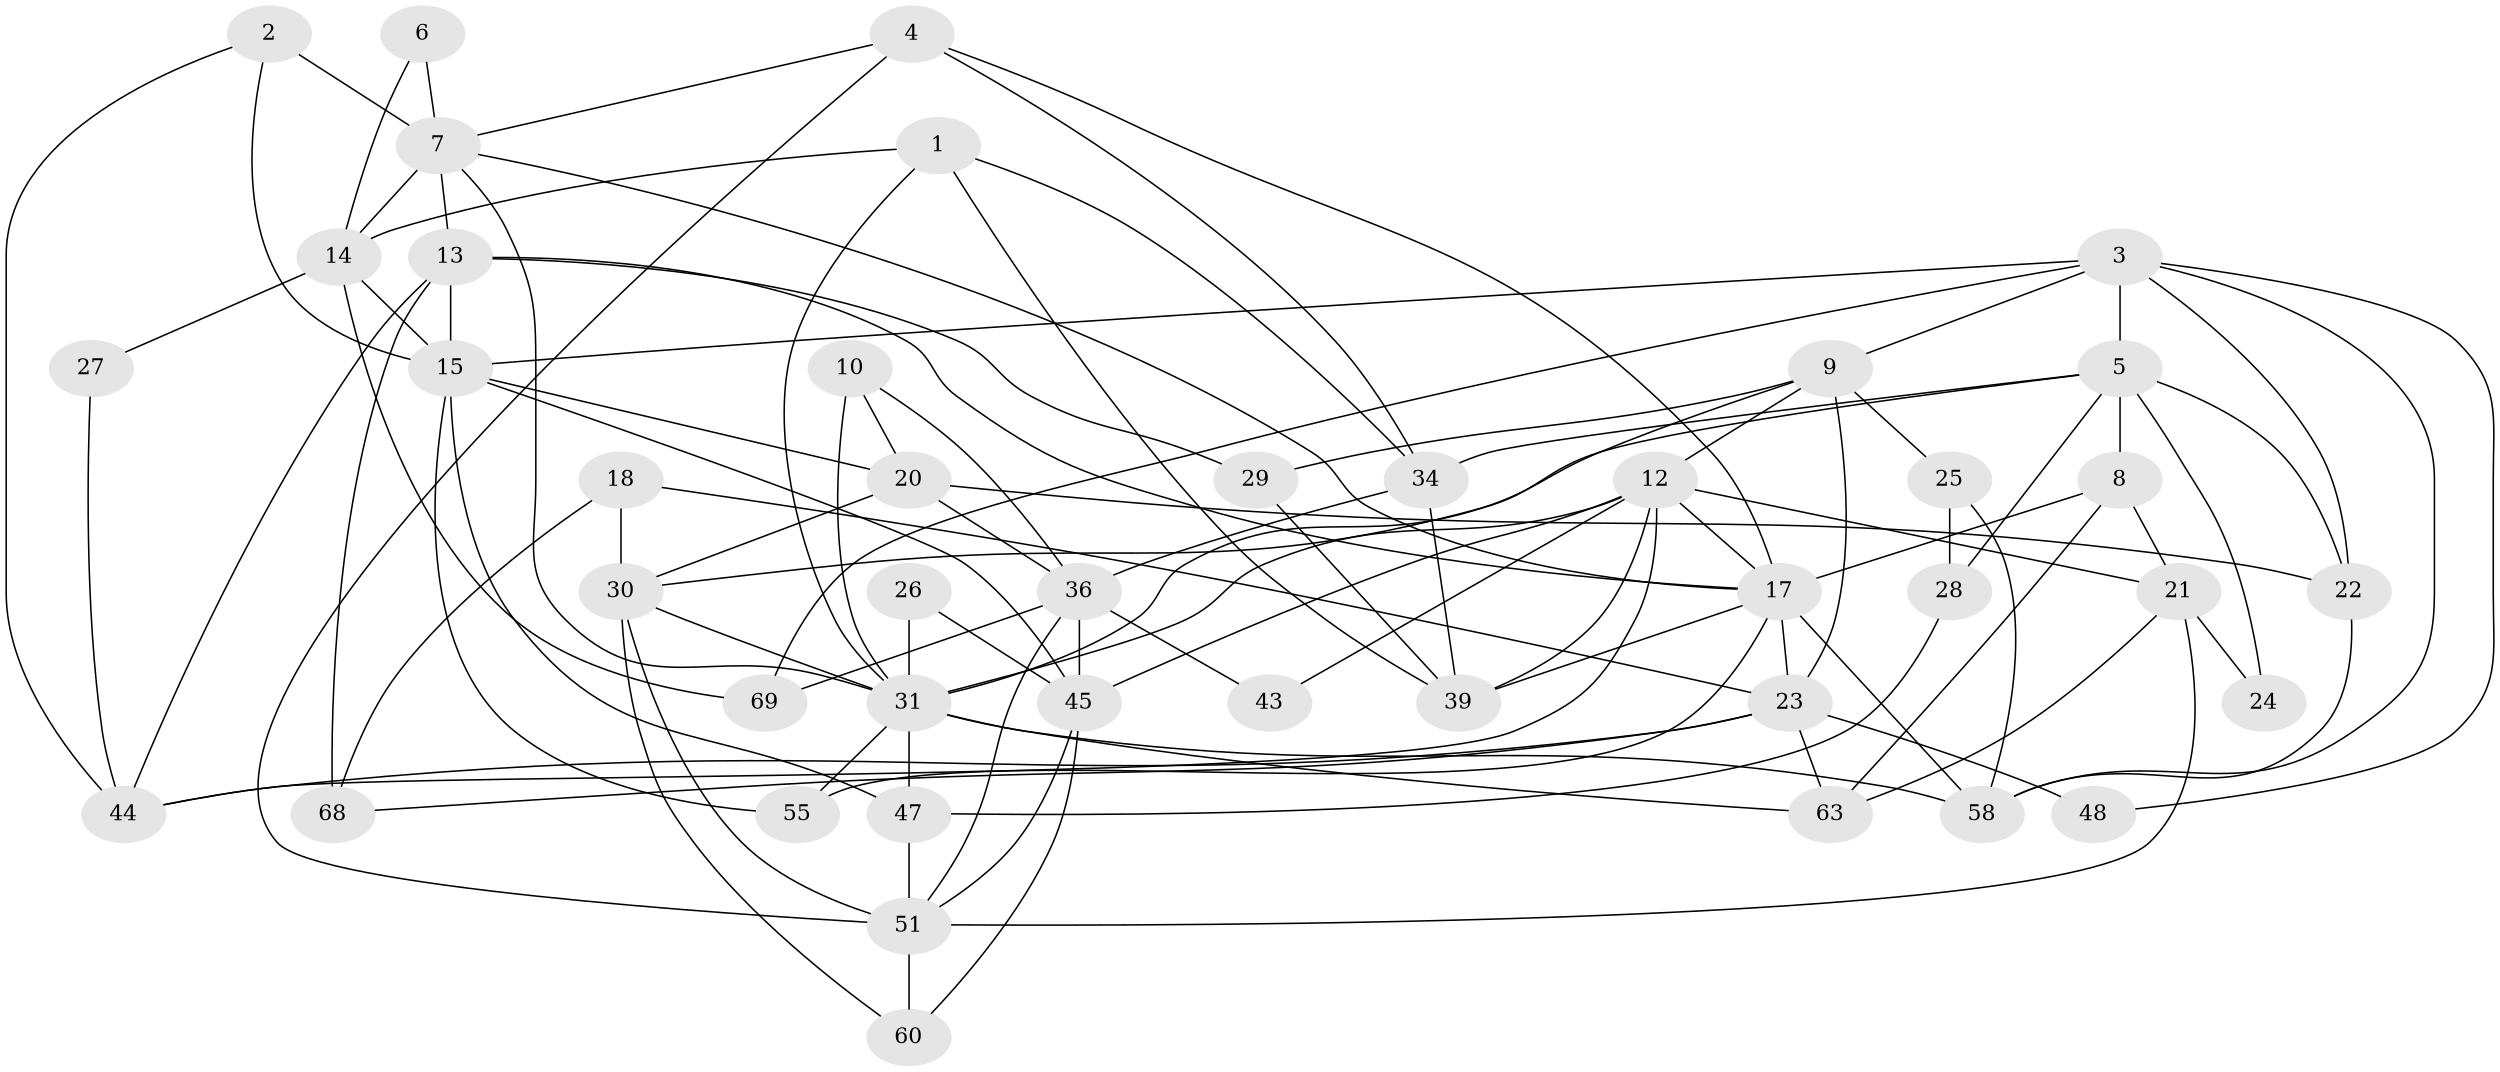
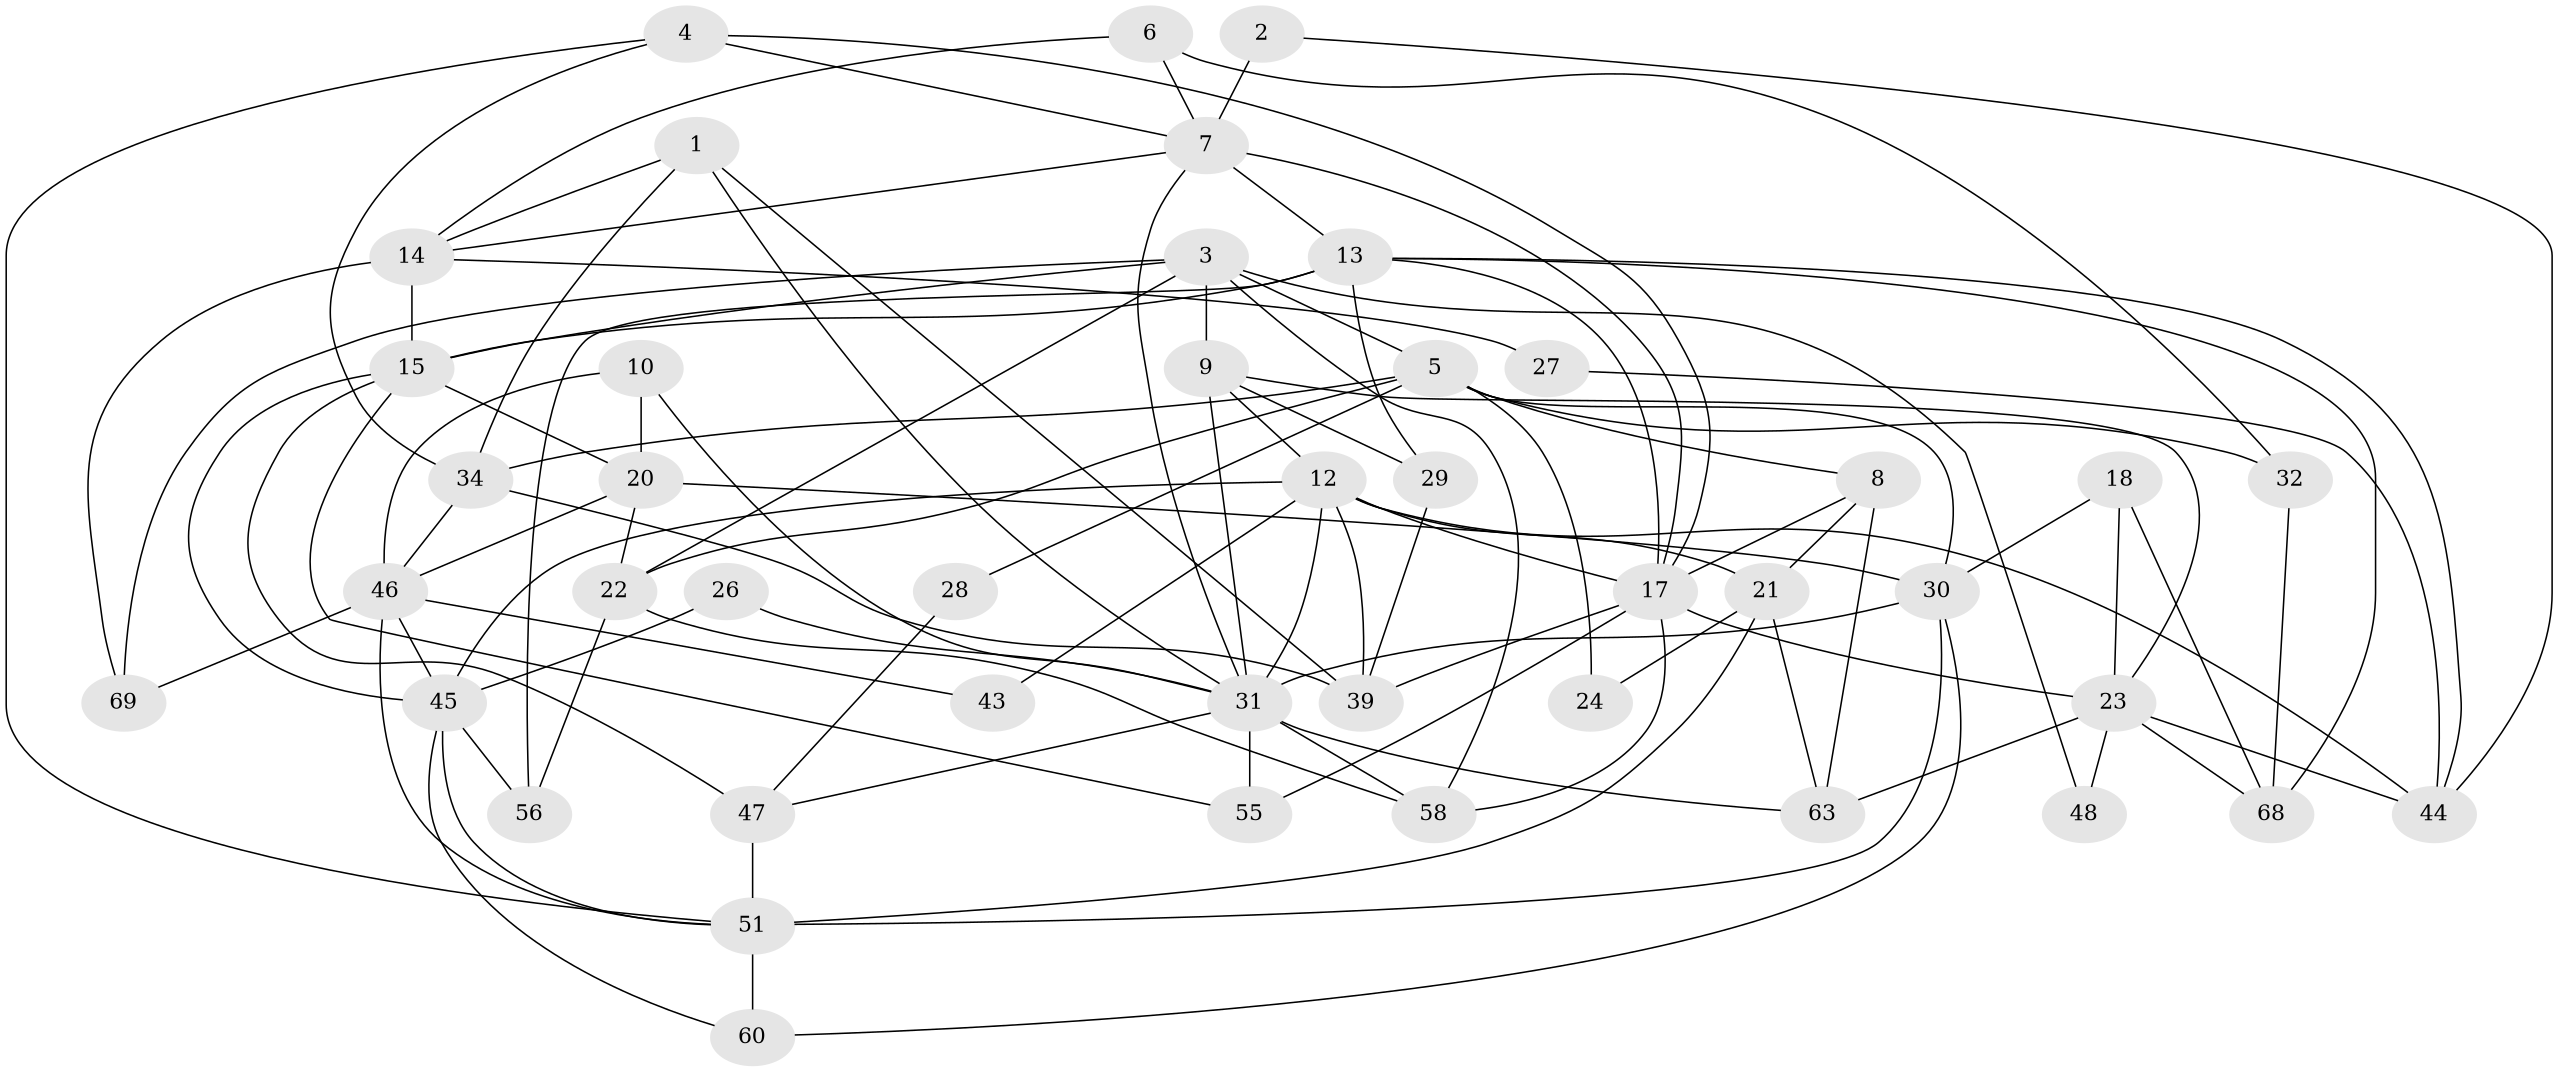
(266, 250) -> none
(1950, 480) -> none
none -> (2290, 480)
(1079, 592) -> (386, 592)
none -> (530, 815)
